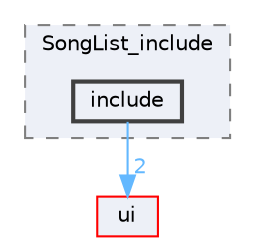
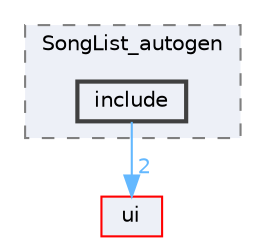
(128, 45) -> (133, 45)
